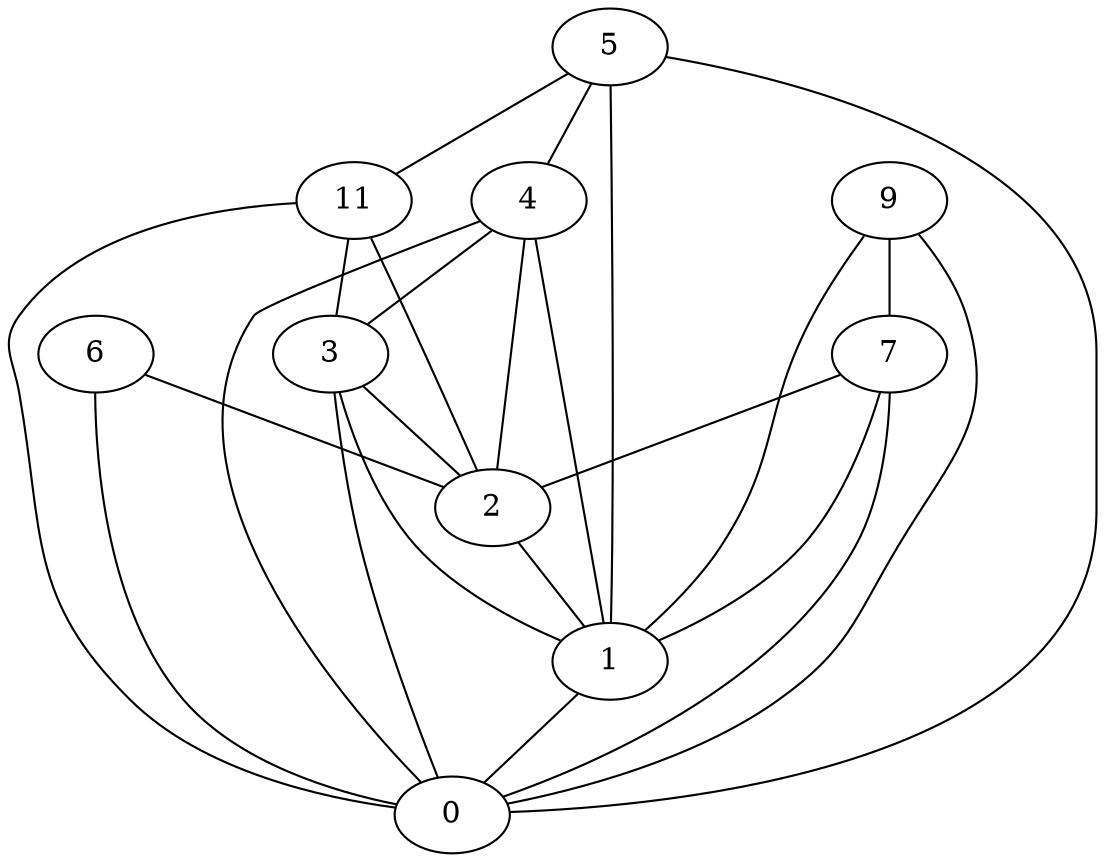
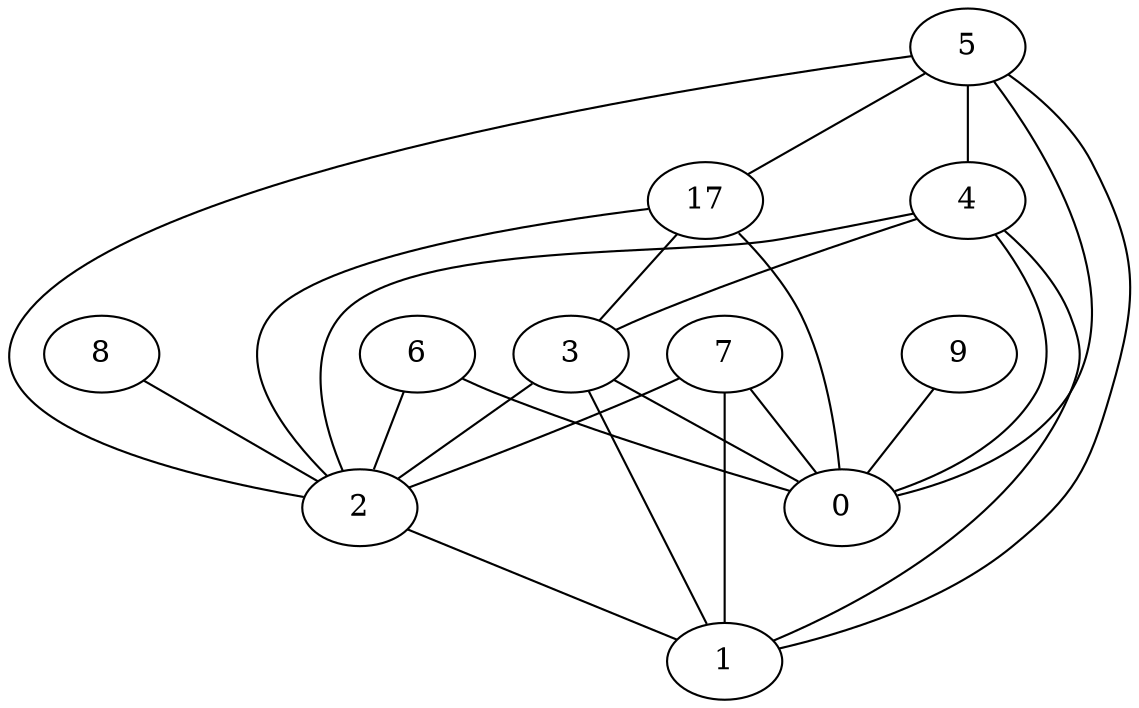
none -> (265, 189)
(354, 201) -> (705, 201)
(890, 278) -> none
none -> (102, 354)
(768, 442) -> none
(531, 738) -> none
